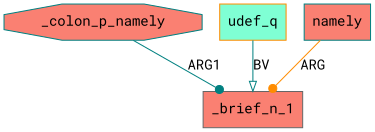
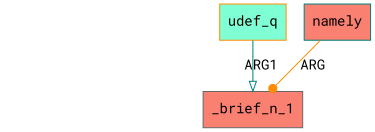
(103, 22) -> none
(261, 66) -> (261, 66)
